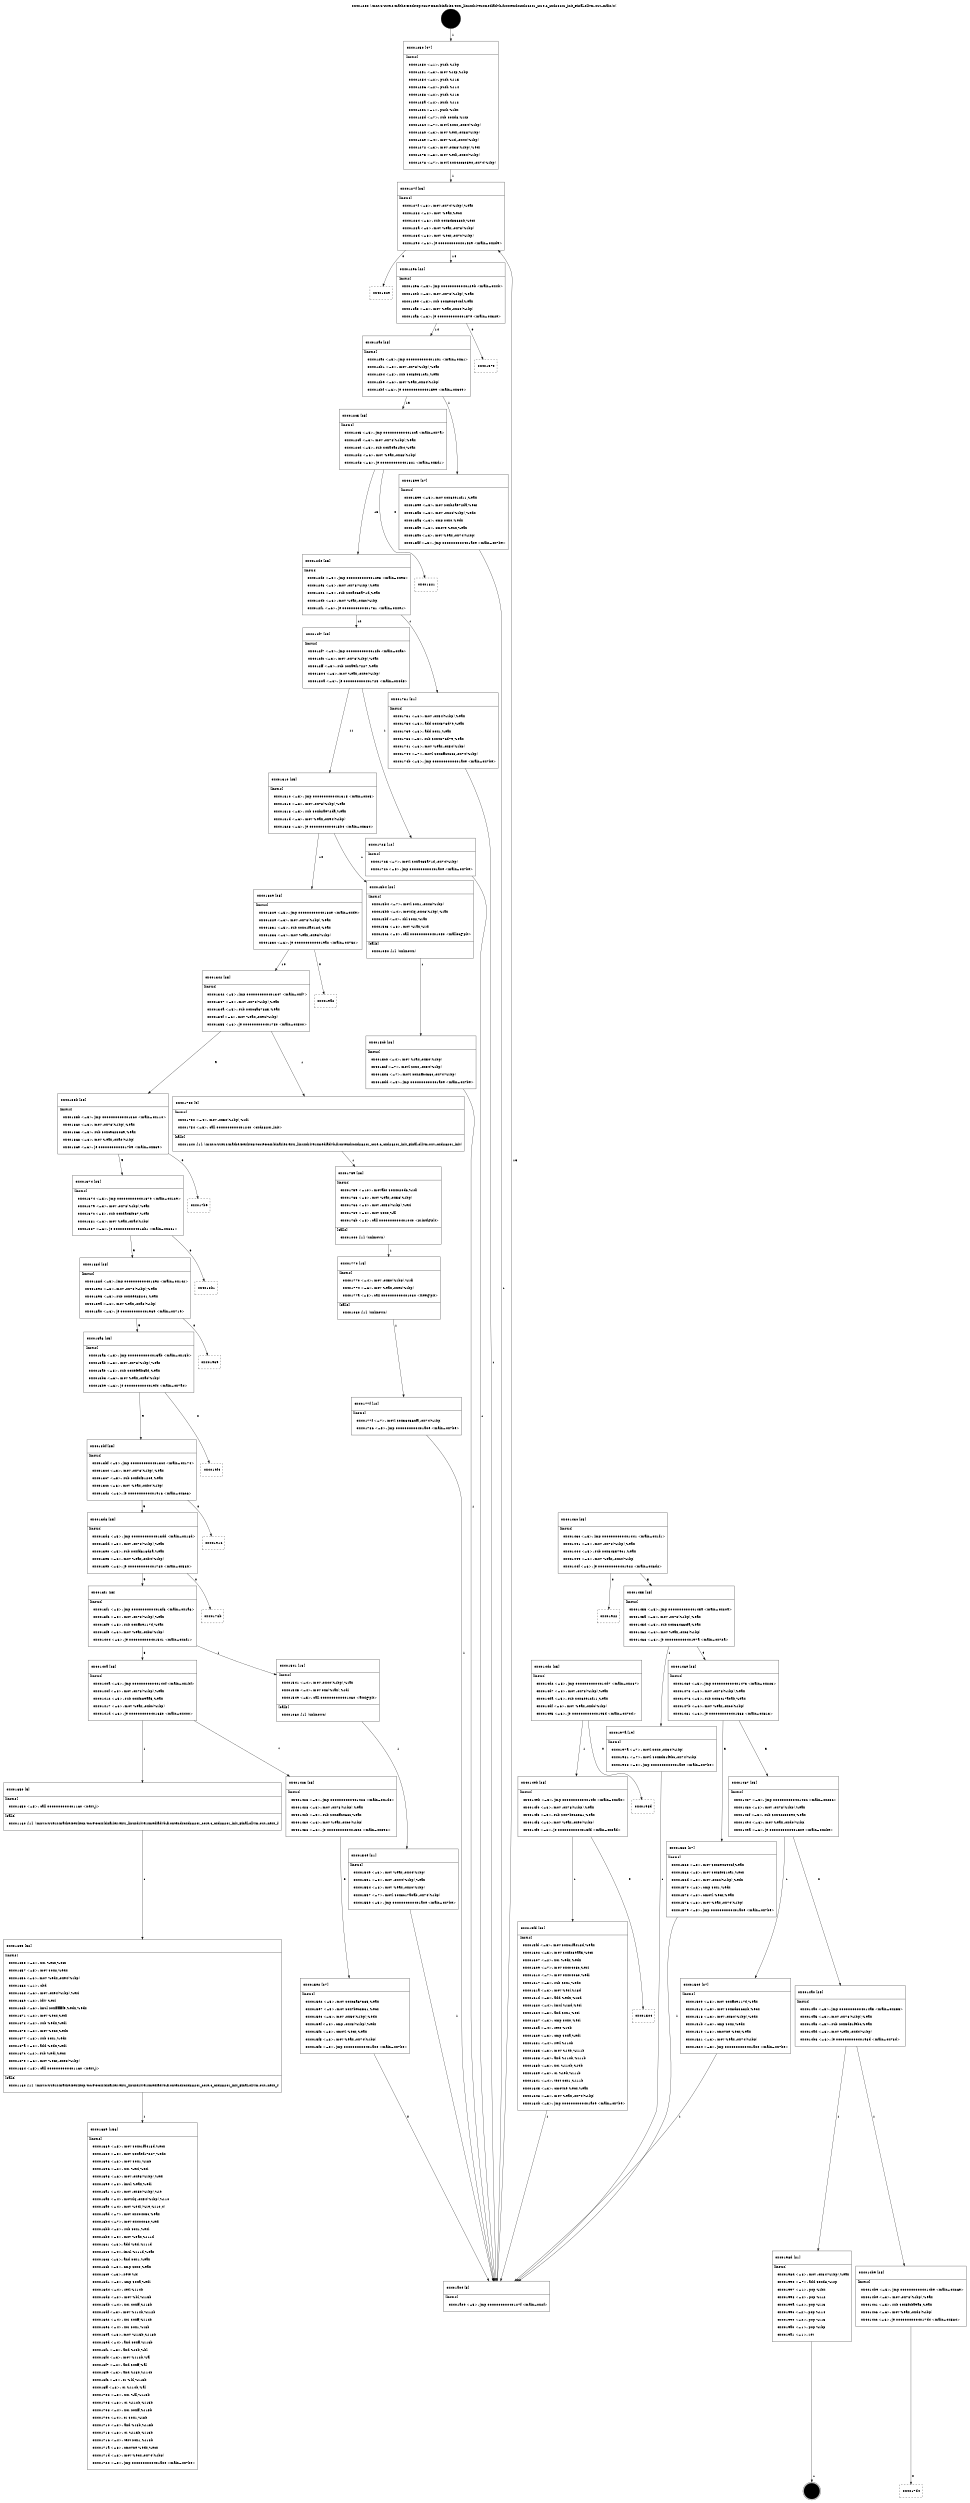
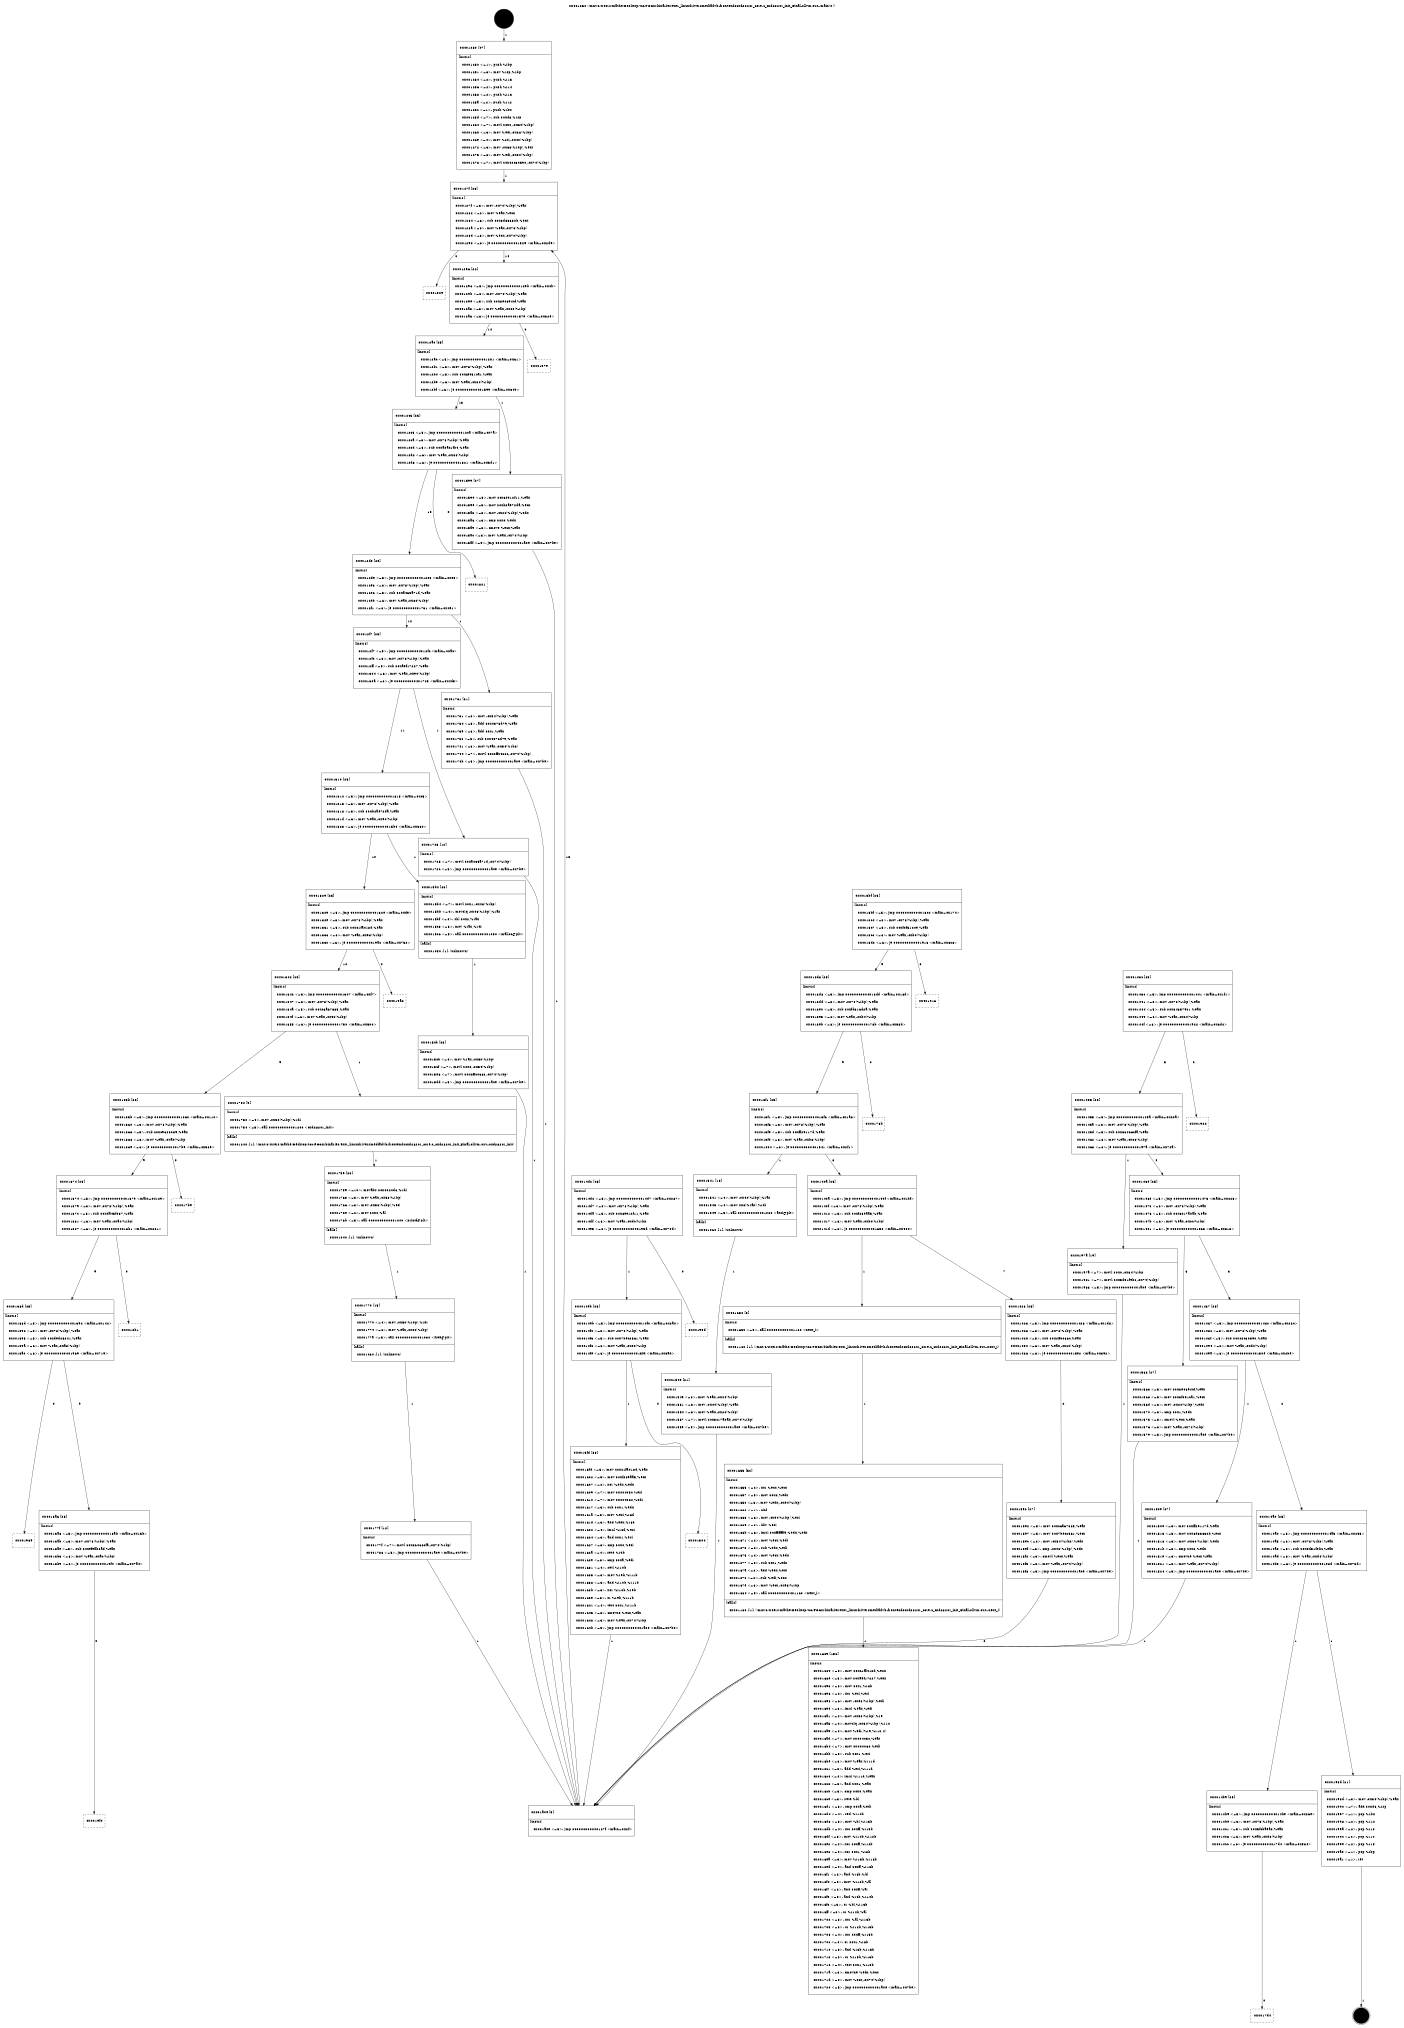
(140, 1415) -> none
